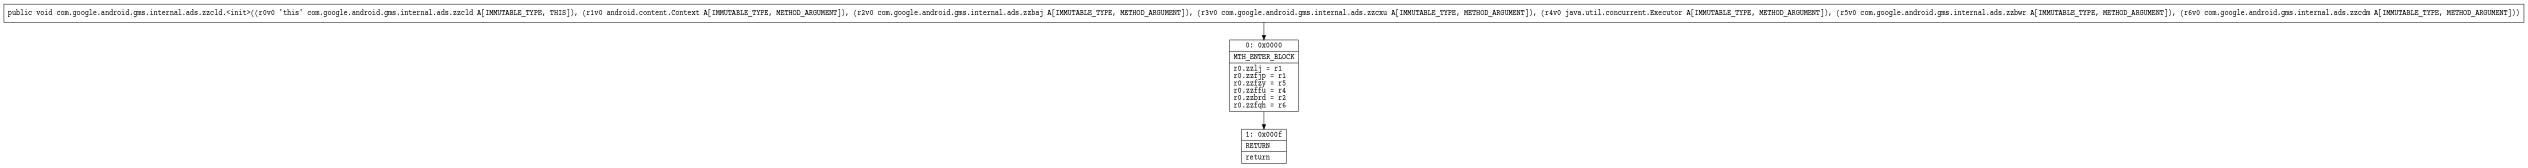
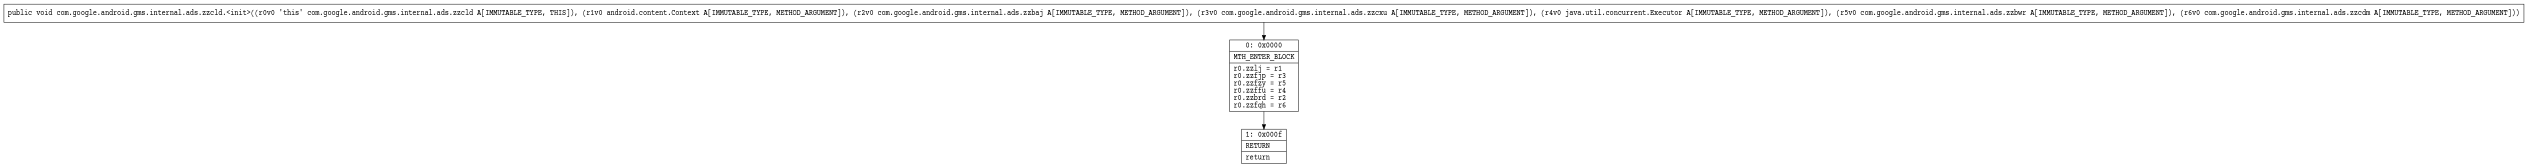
(1260, 76) -> (1260, 76)
